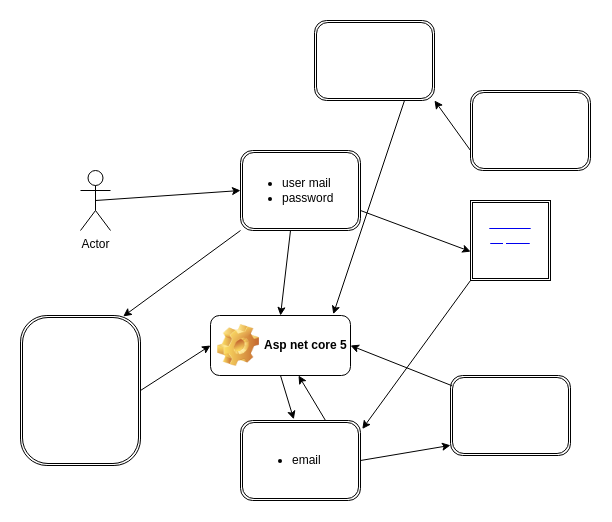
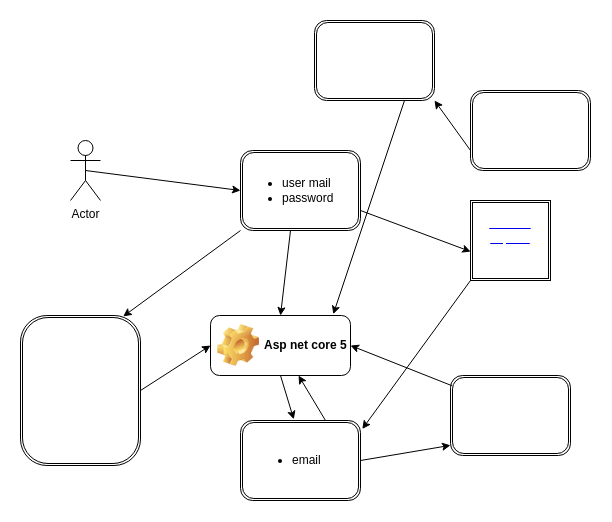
(96, 201) -> (86, 171)
